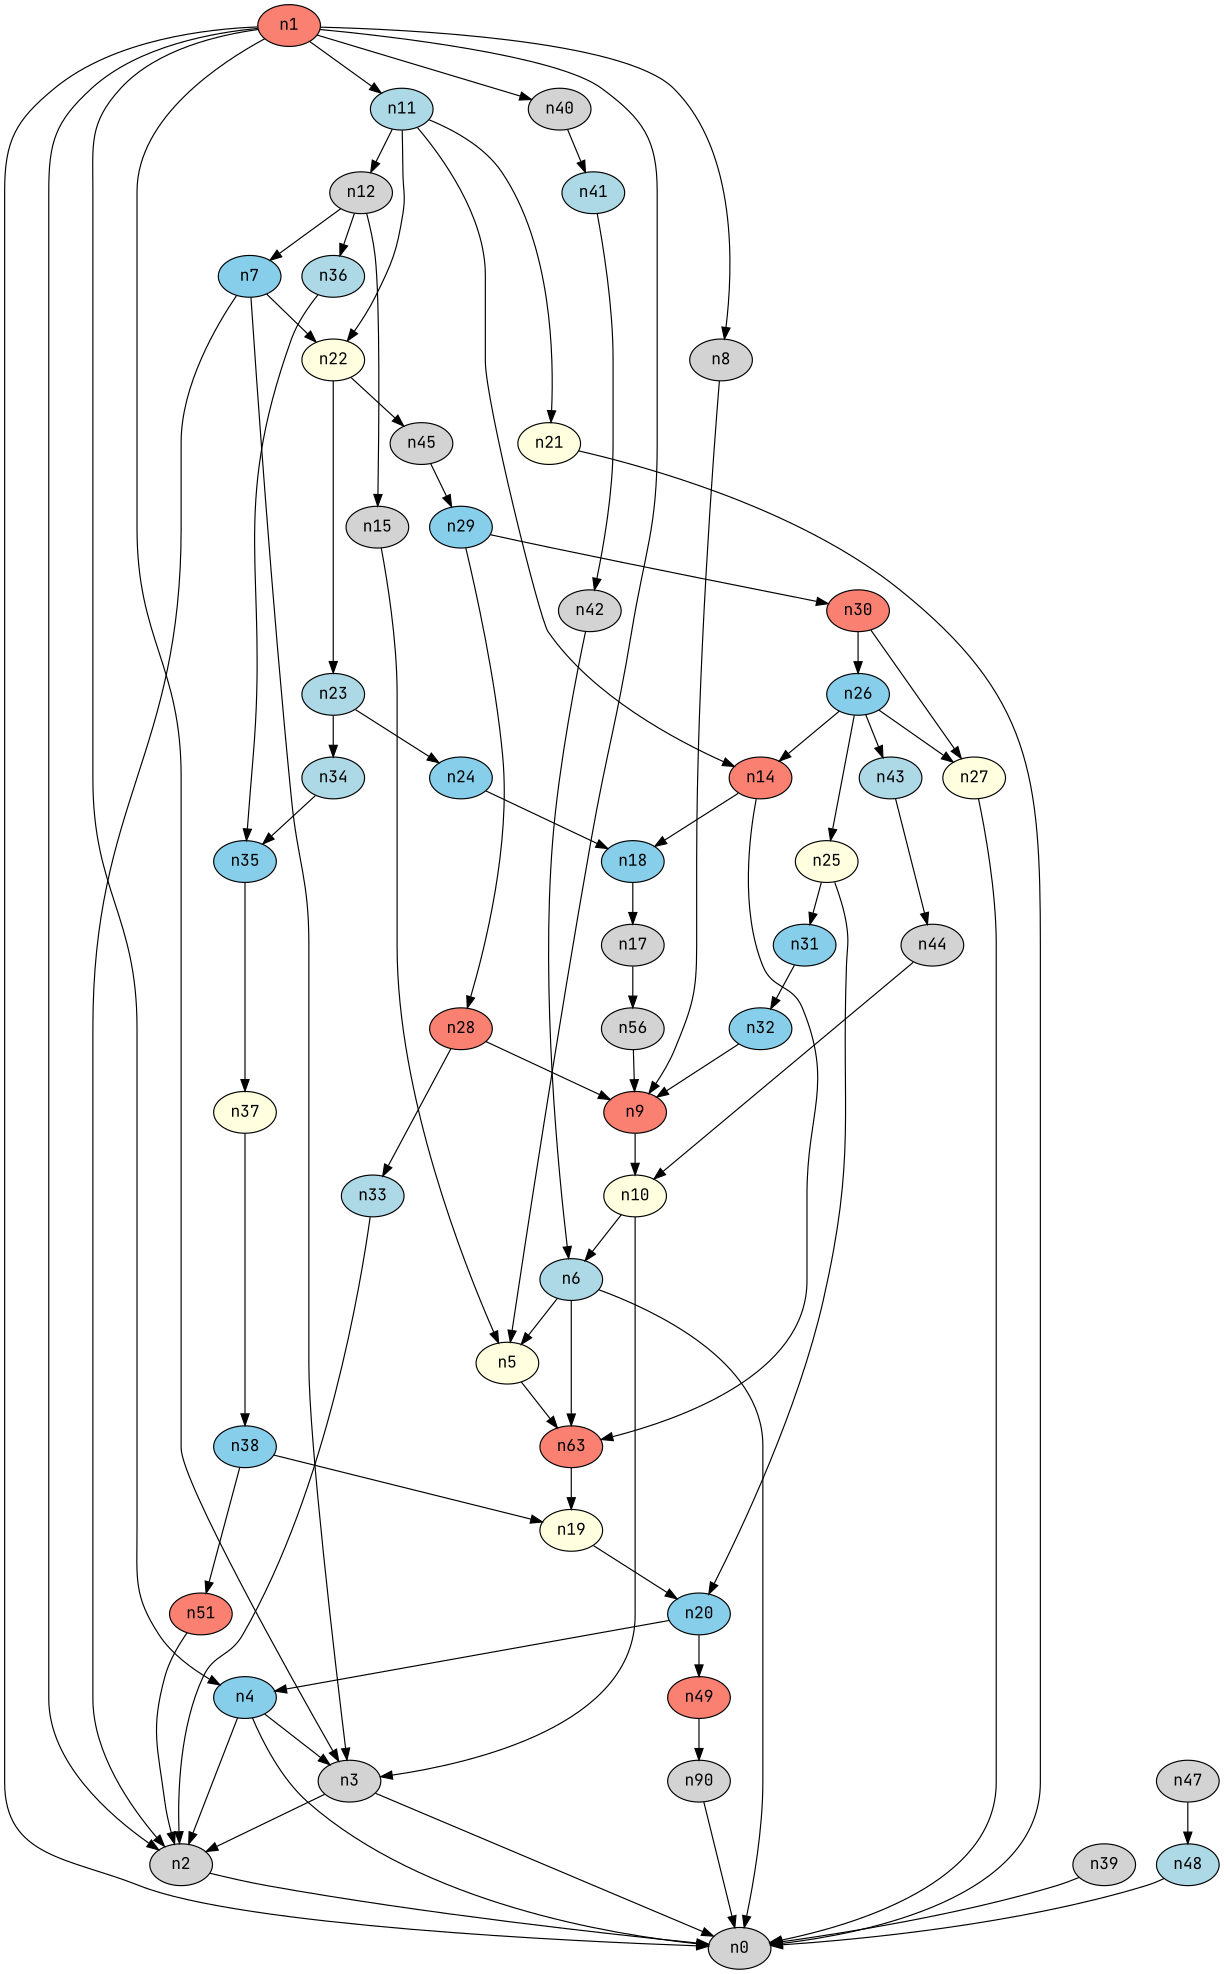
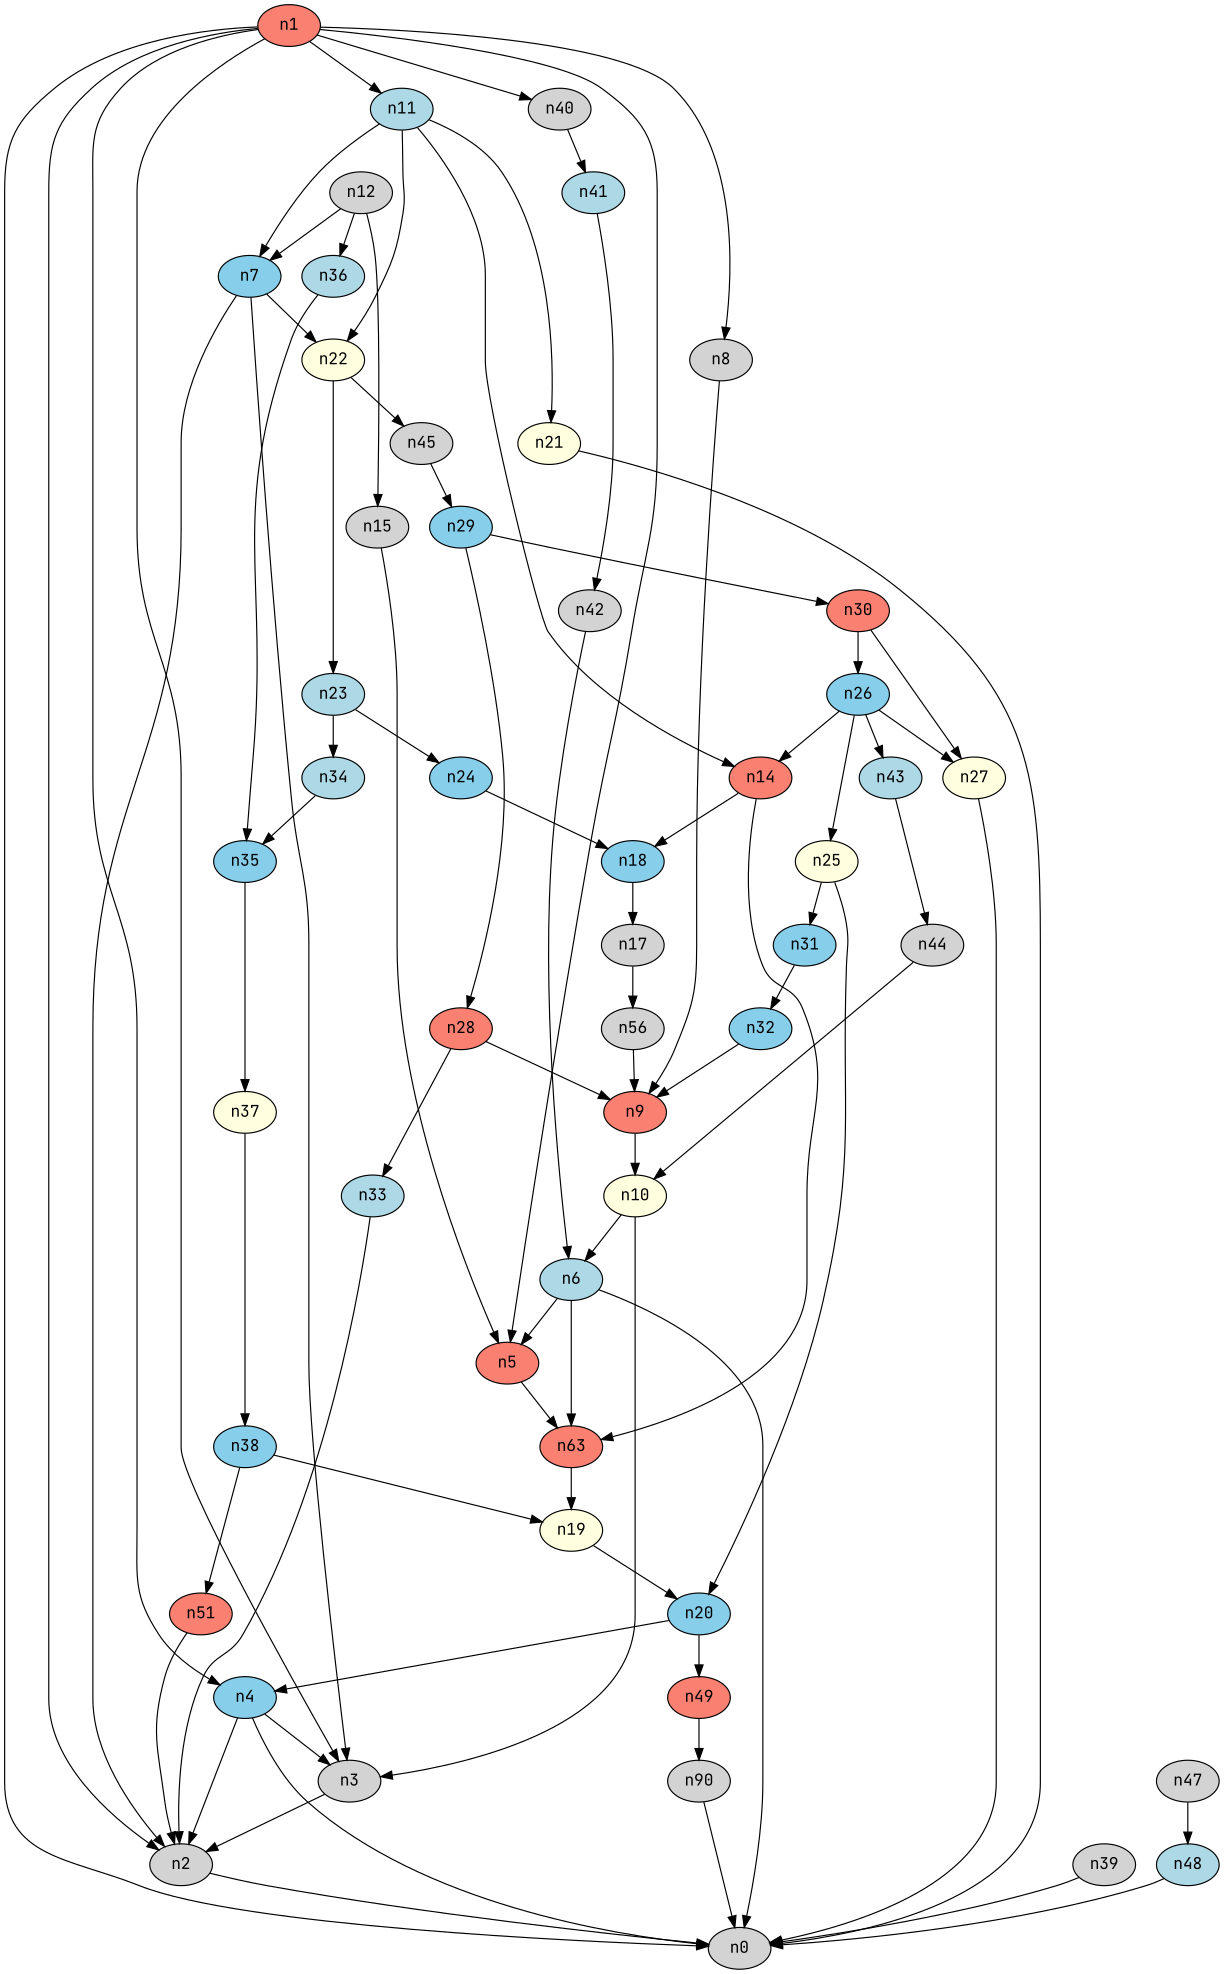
(384, 145) -> (314, 177)
(507, 1363) -> (507, 1363)
(539, 1862) -> none
